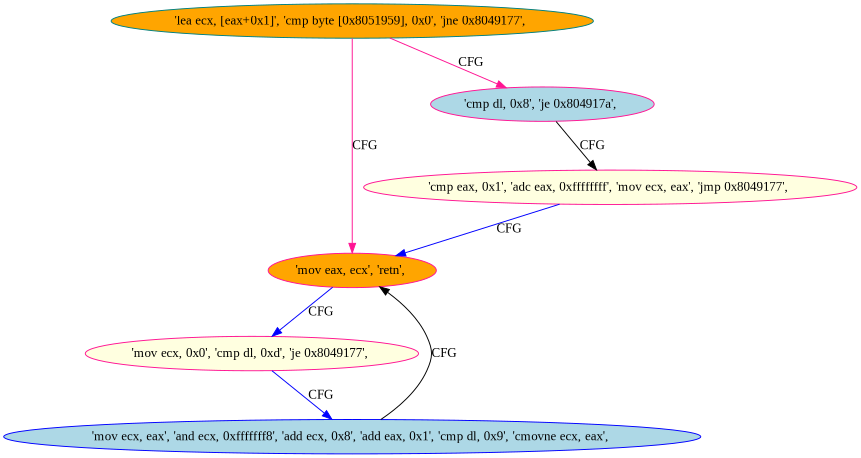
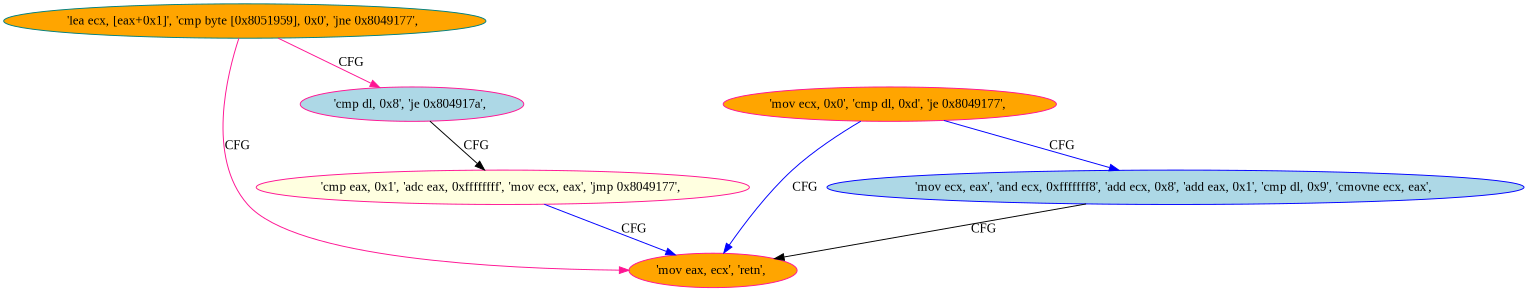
(306, 309) -> (787, 175)
(252, 354) -> (890, 104)
